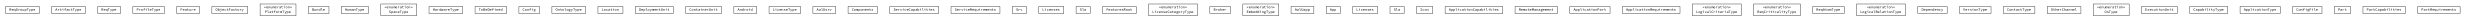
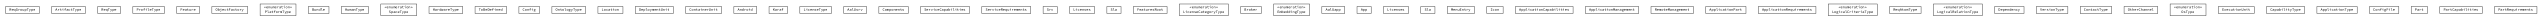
none -> (778, 10)
none -> (1461, 10)
none -> (1612, 10)
(1777, 10) -> none
